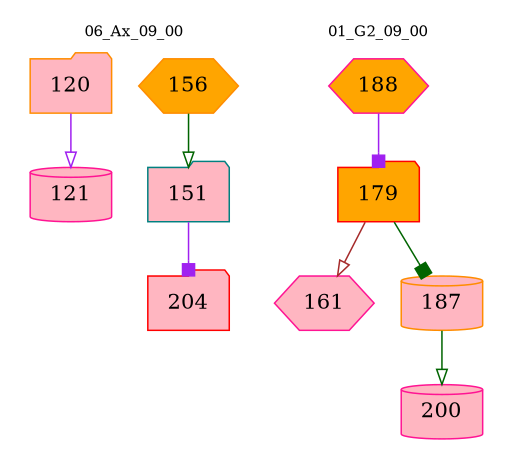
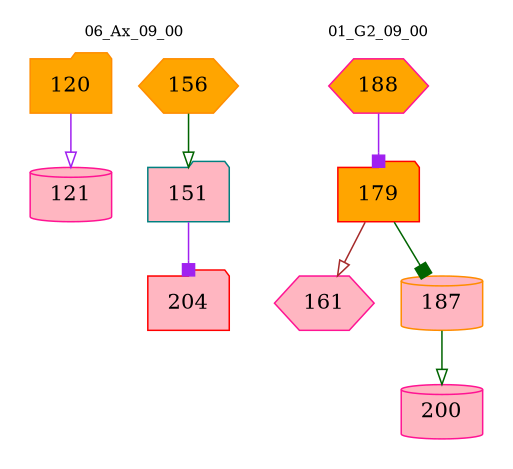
(71, 86) -> (71, 86)
